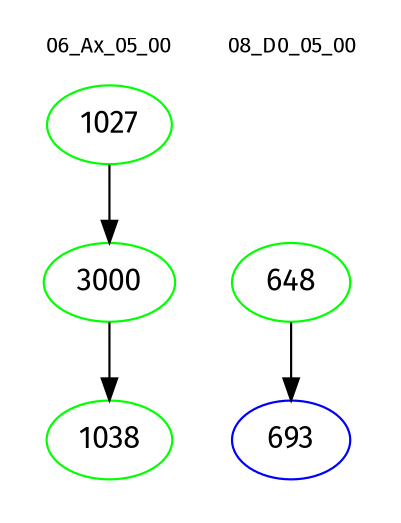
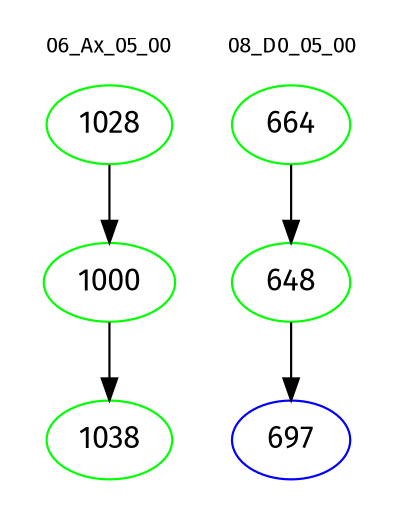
(109, 125) -> (109, 125)
none -> (291, 125)
(109, 282) -> (109, 282)
(291, 440) -> (291, 440)
